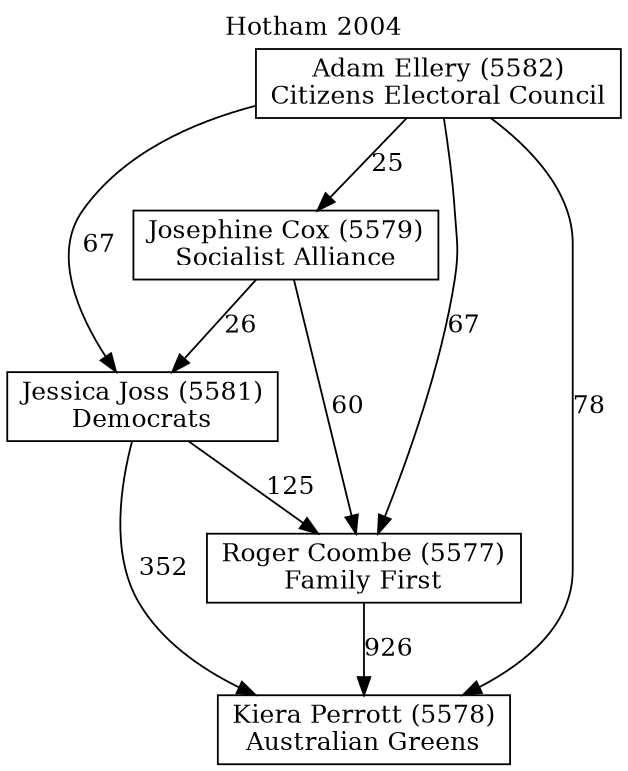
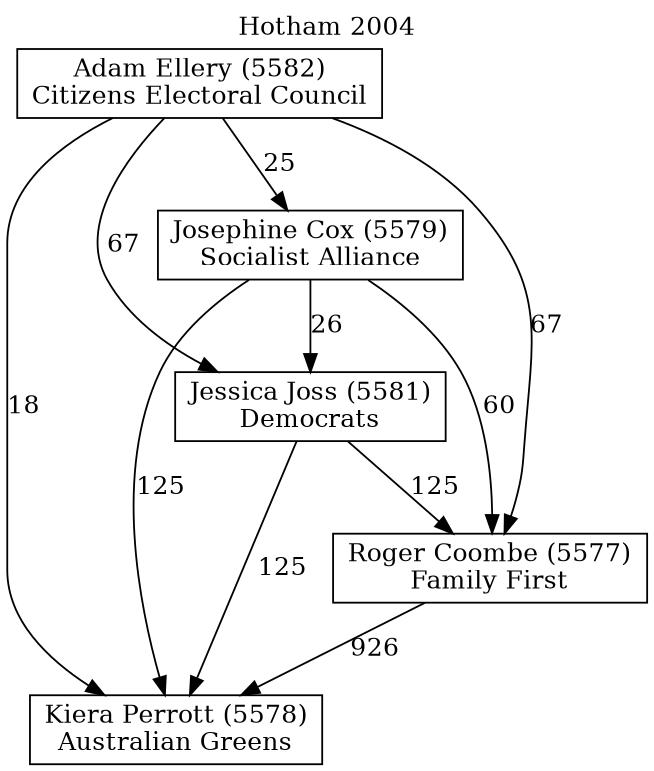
(590, 407) -> (25, 407)
none -> (136, 459)
(164, 568) -> (283, 568)
